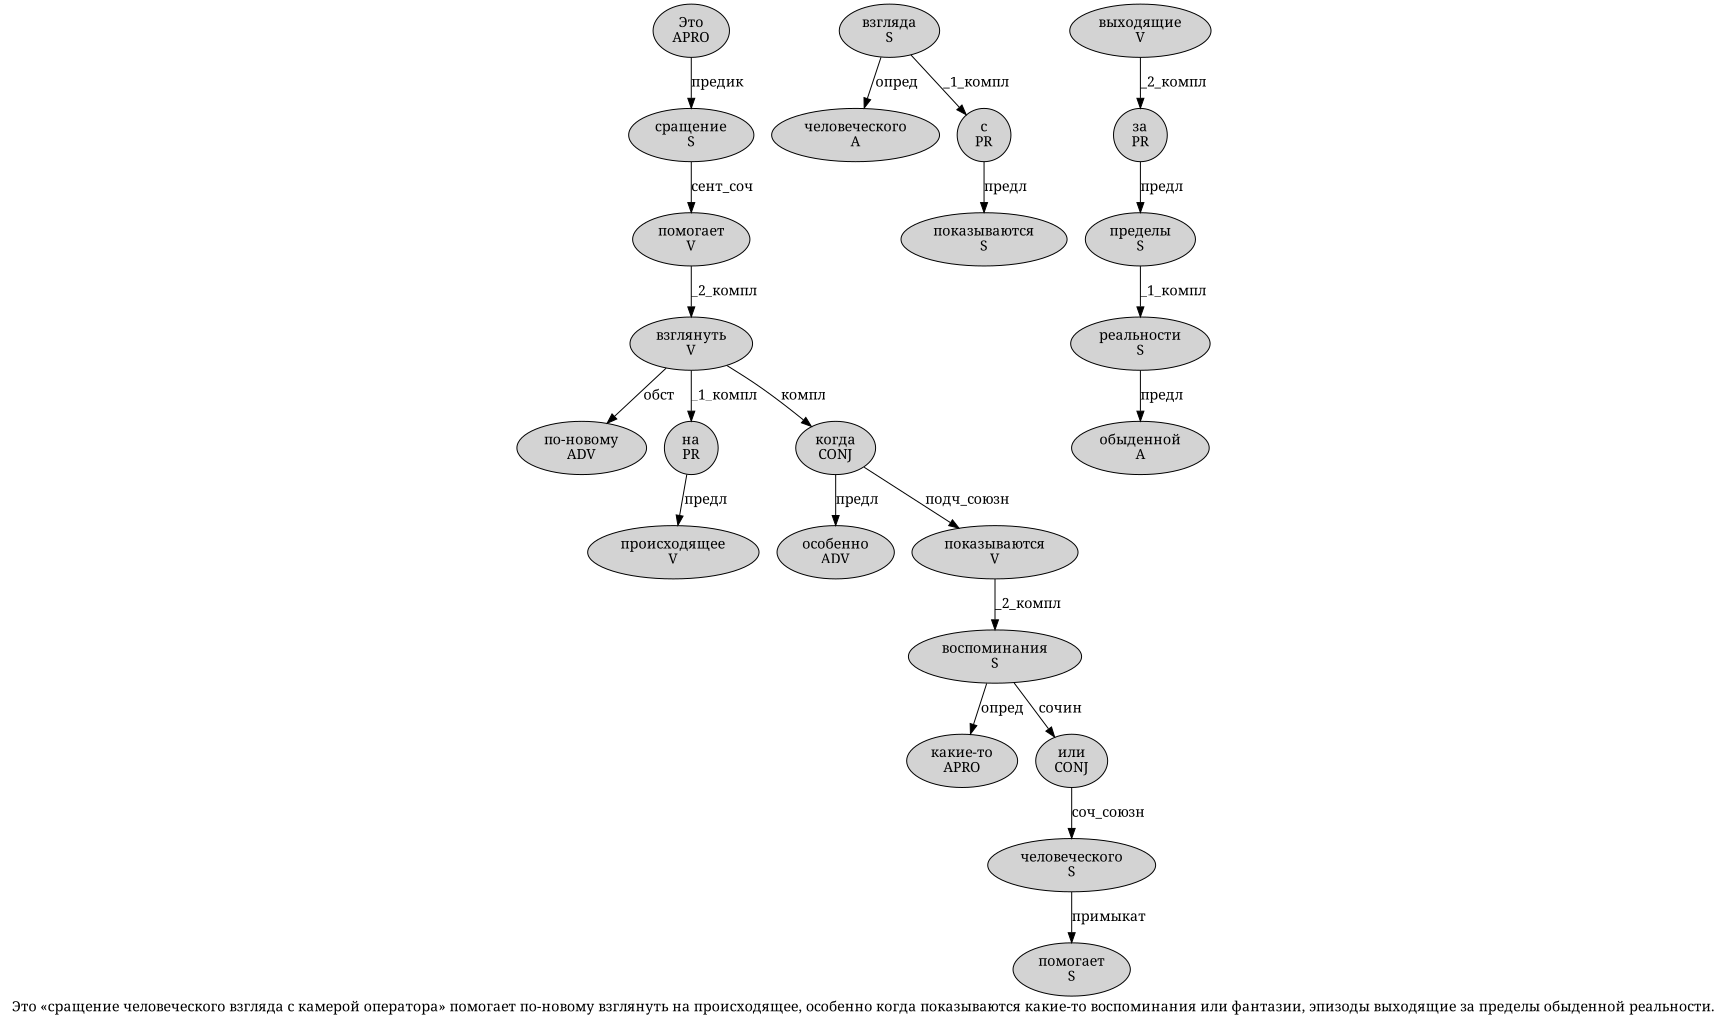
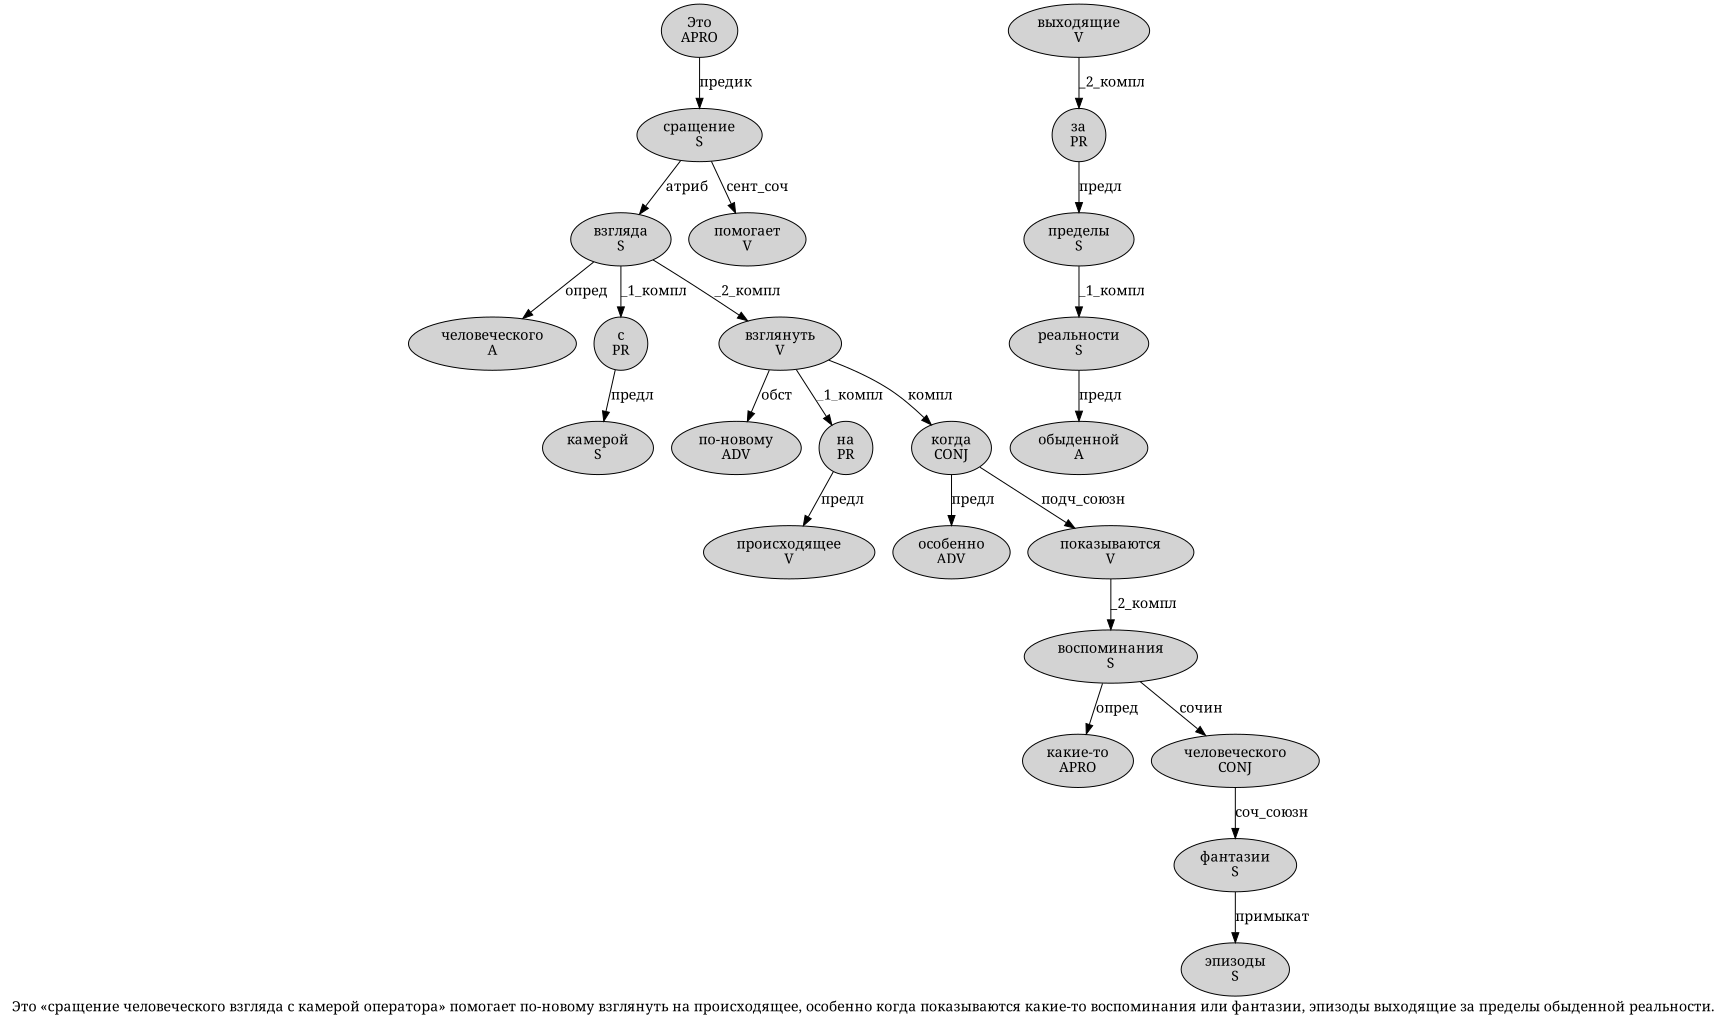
none -> (663, 183)
(984, 239) -> (598, 448)
(691, 286) -> (696, 287)
(1072, 761) -> (1235, 761)
(1072, 865) -> (1235, 865)
(1072, 969) -> (1235, 969)
